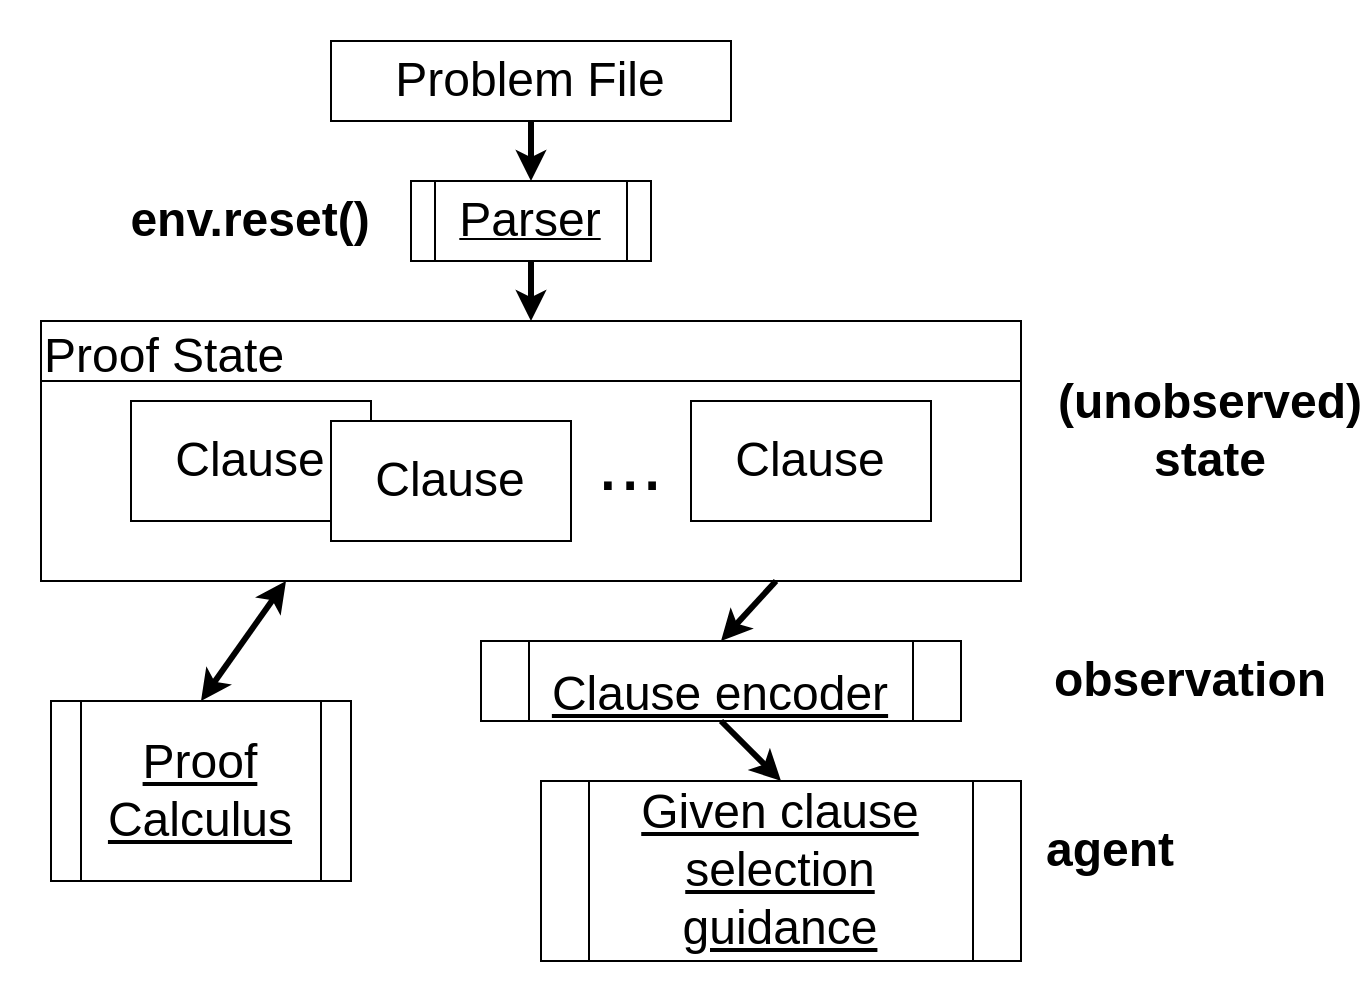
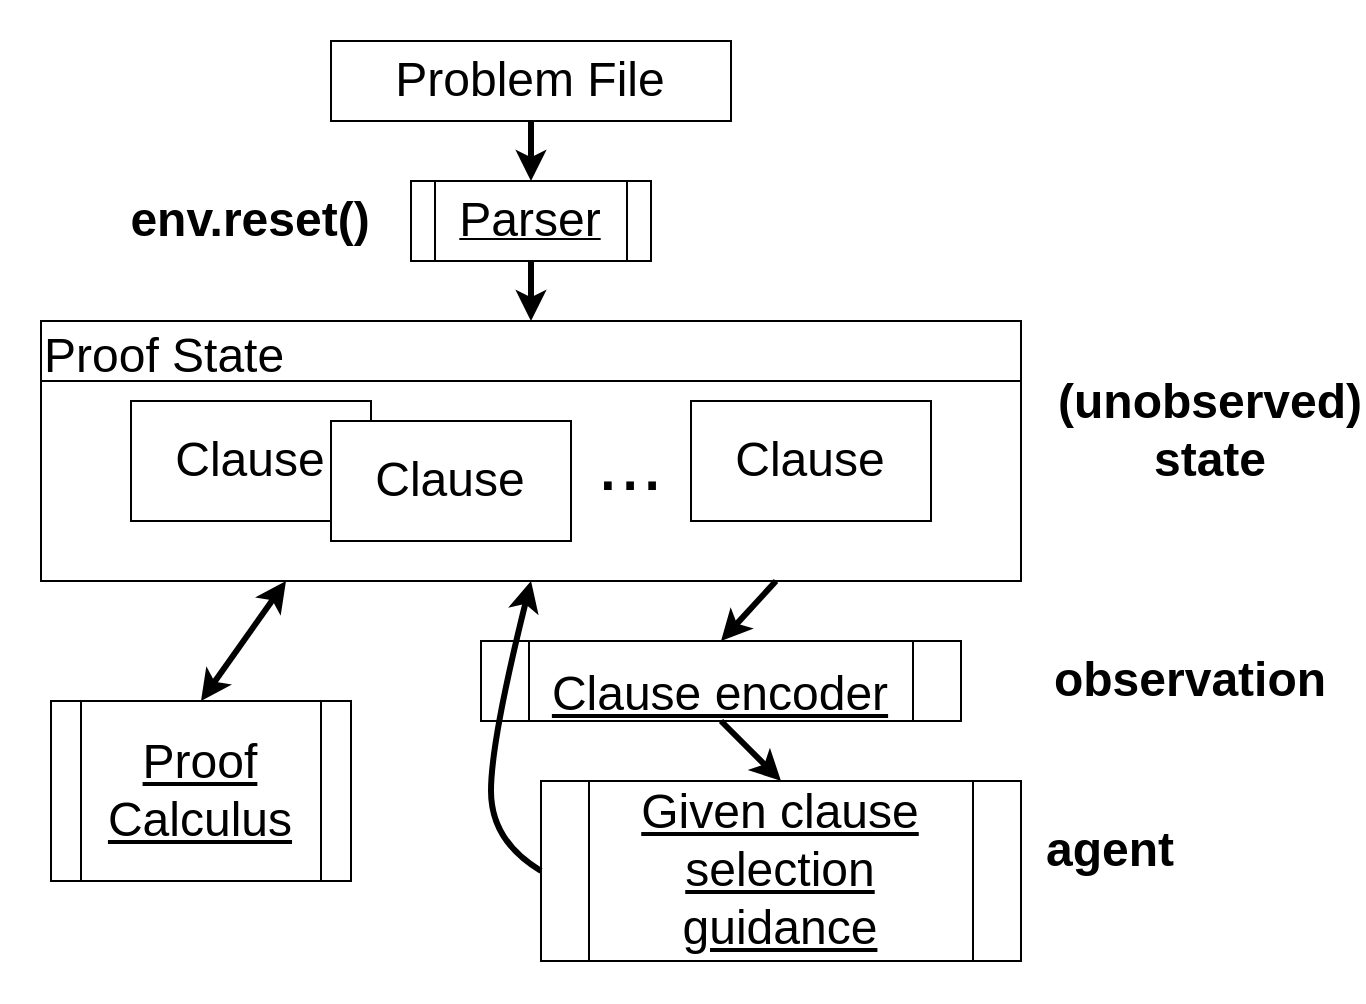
none -> (496, 742)
